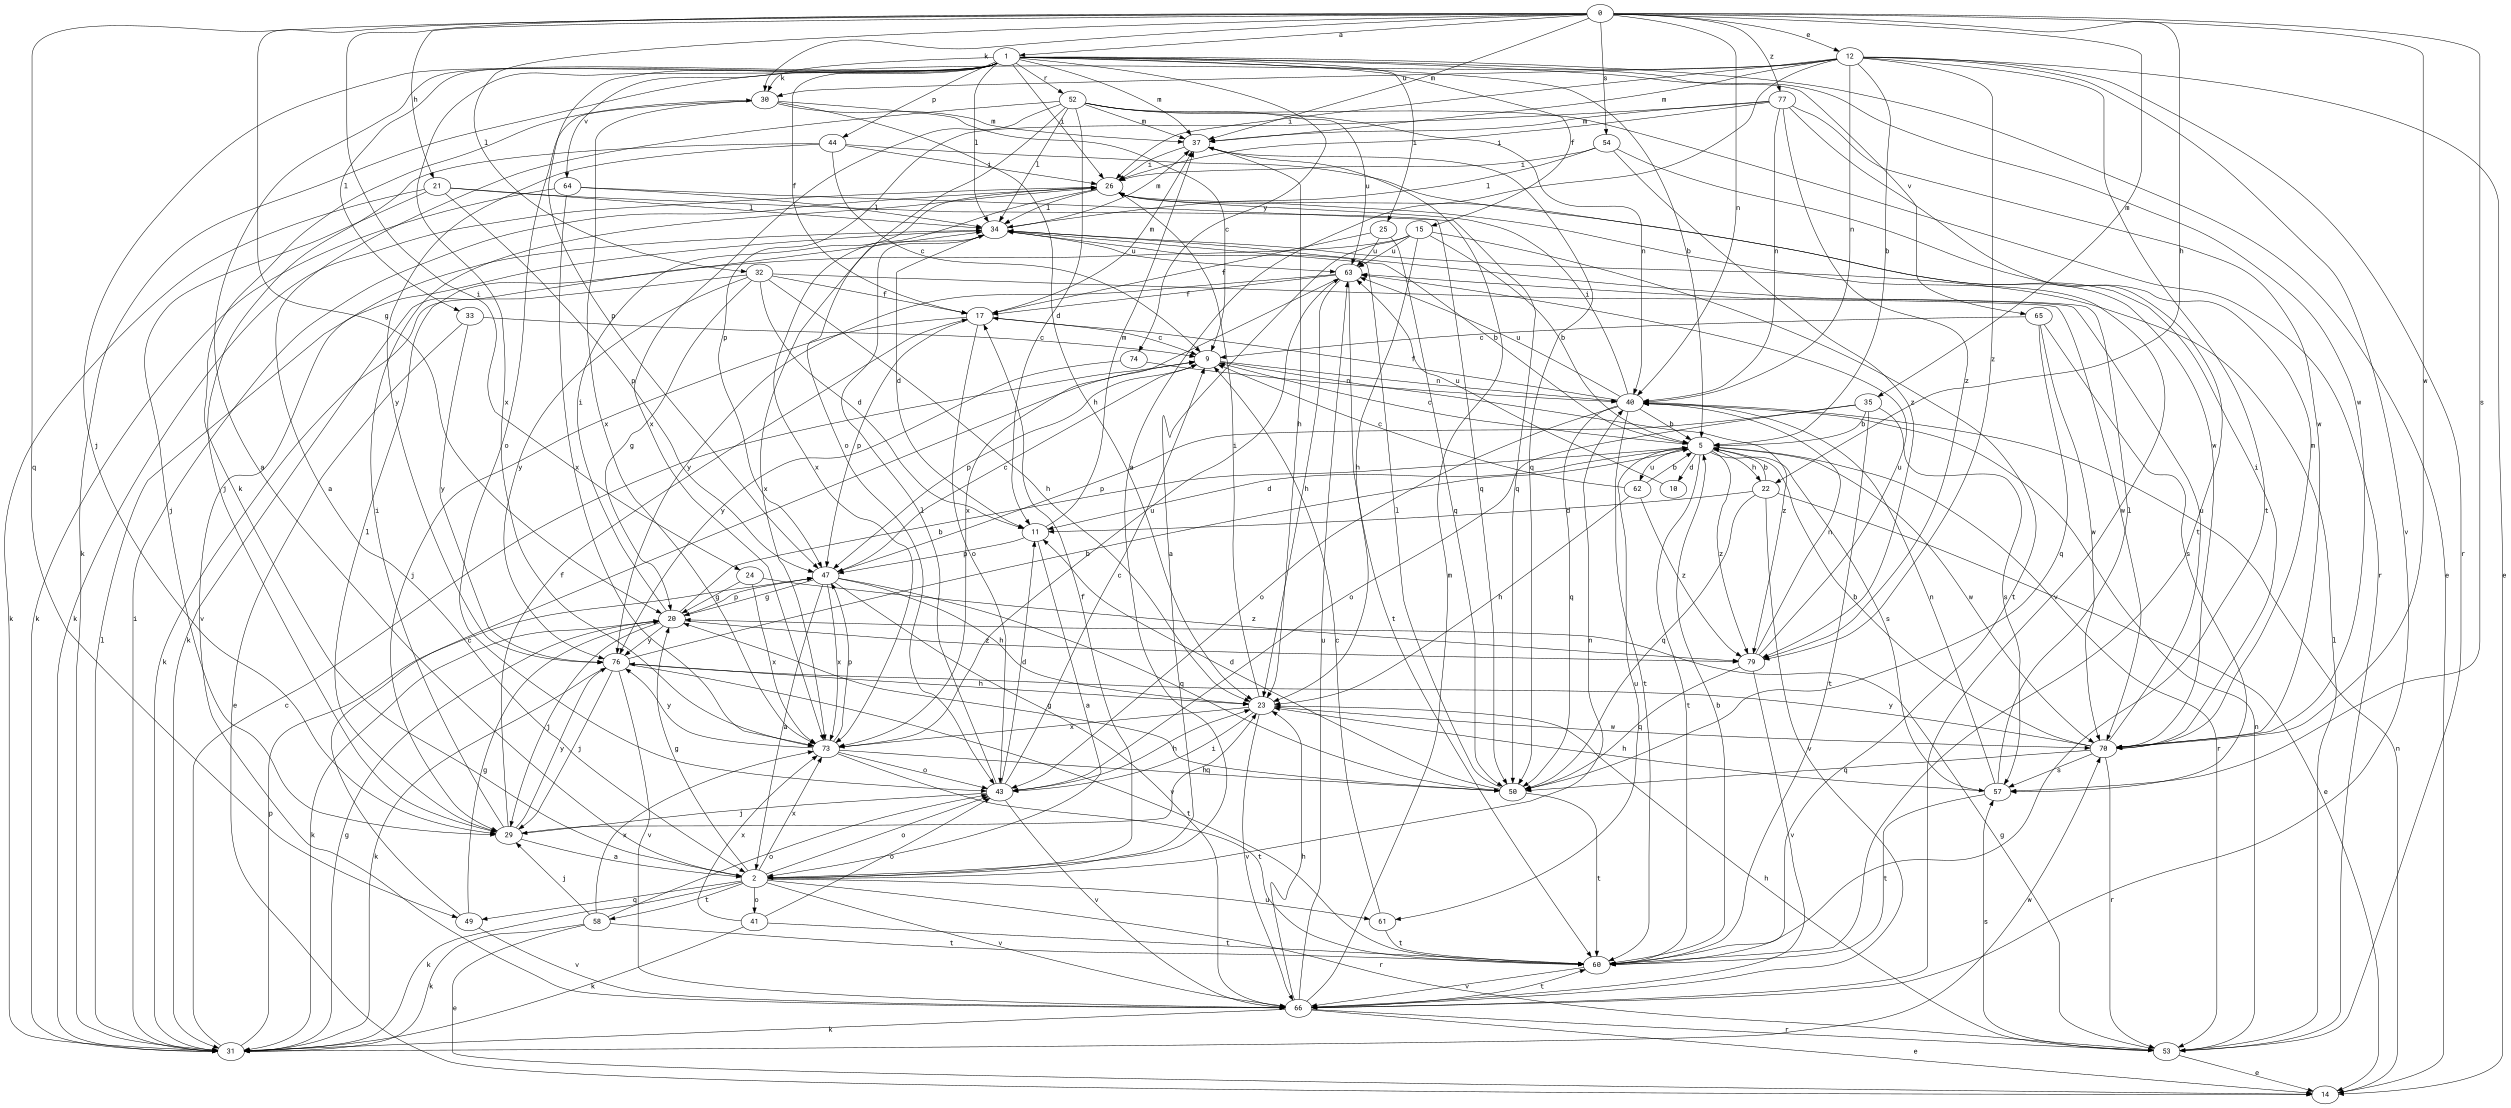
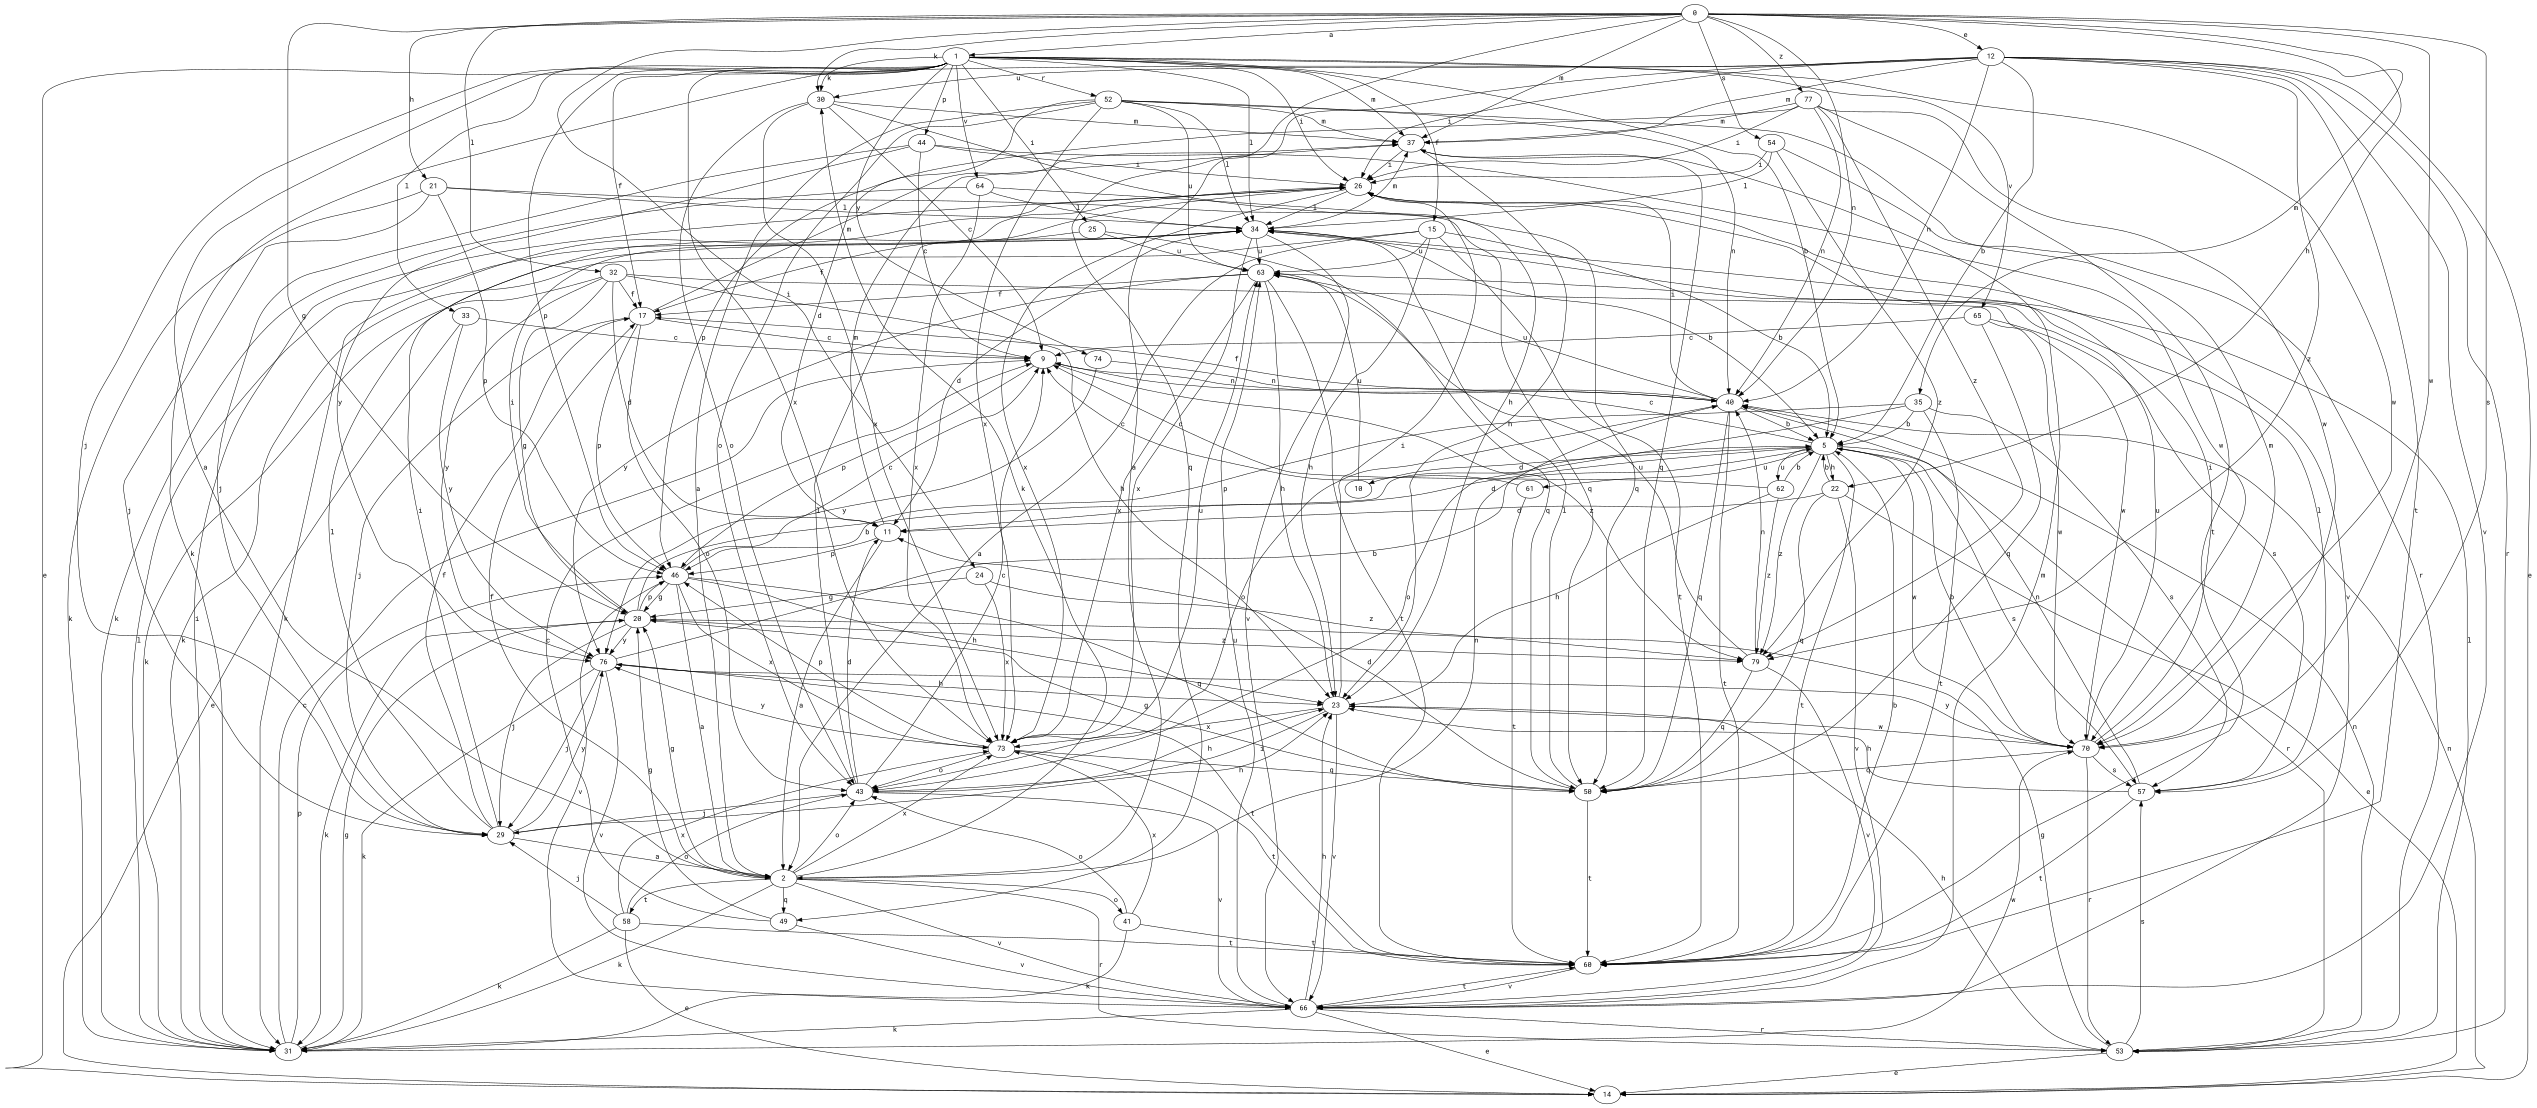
(826, 576) -> (675, 576)
(1067, 887) -> none
